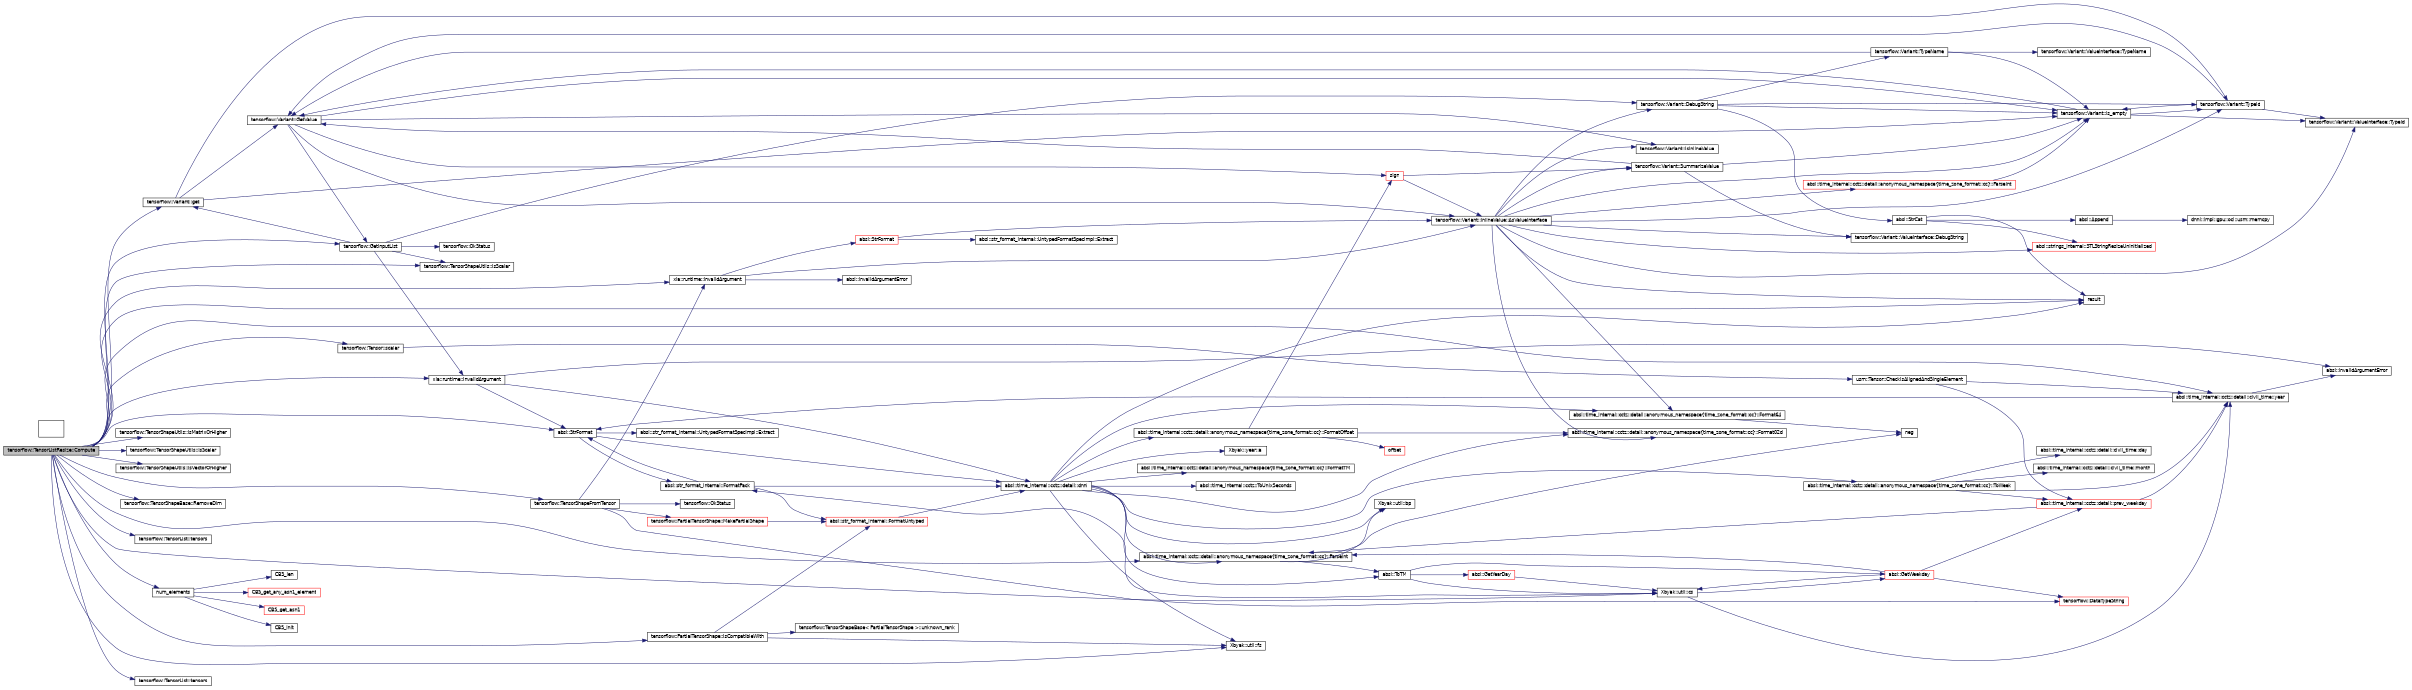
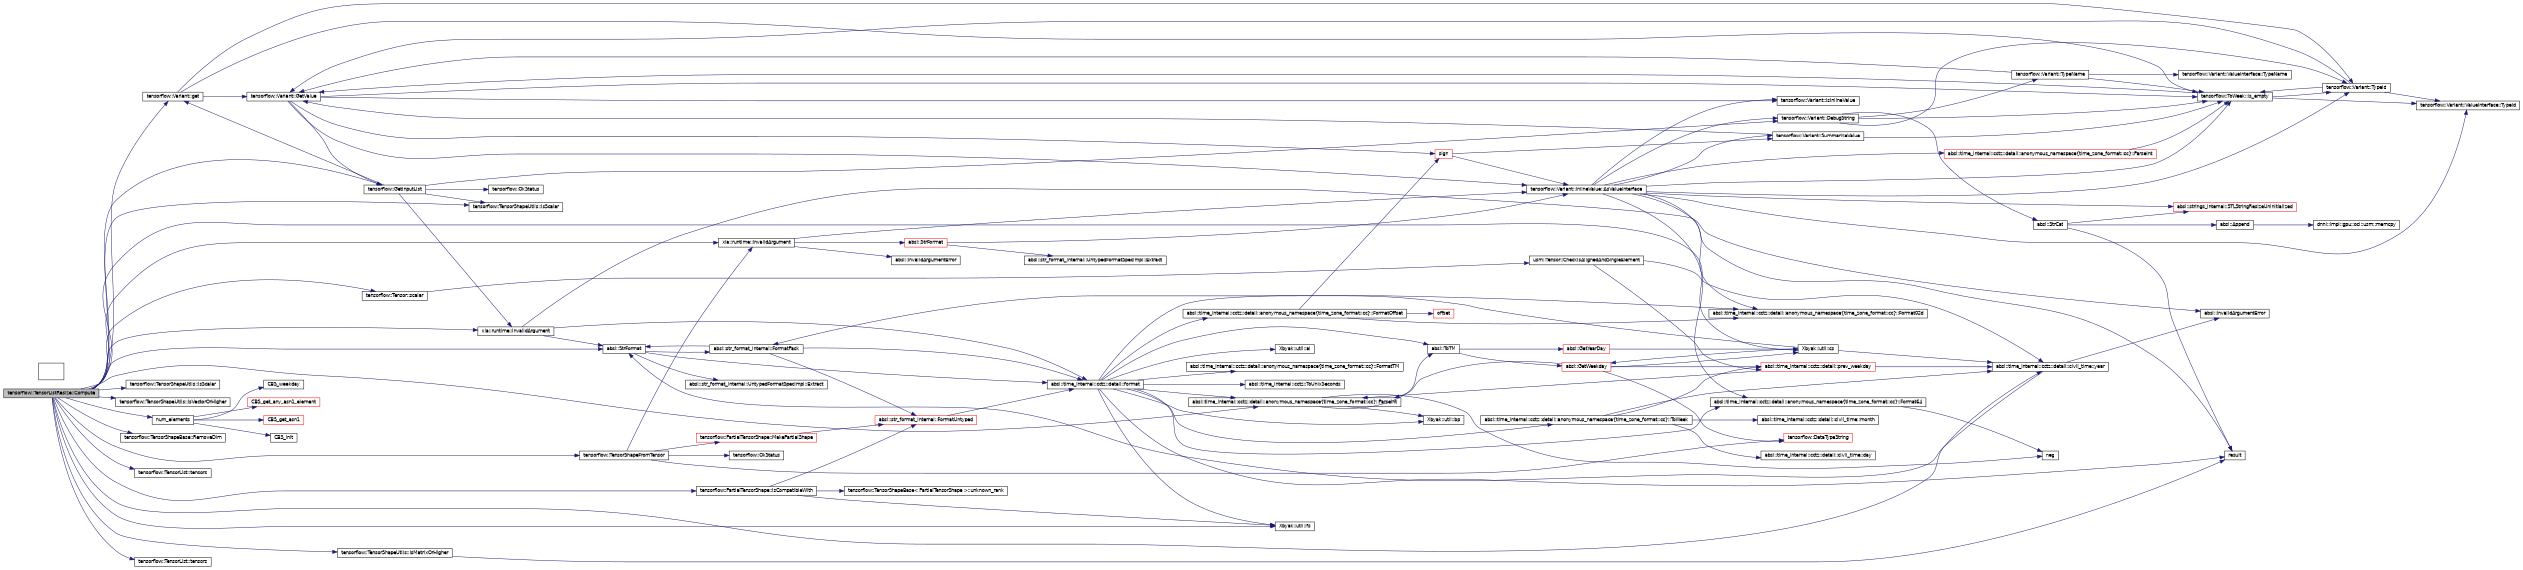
(2094, 114) -> (2235, 97)
(1909, 238) -> none
(1027, 309) -> (1344, 562)
(1246, 451) -> (1295, 349)
(1046, 486) -> (1095, 385)
(284, 575) -> (284, 385)
(1531, 592) -> none
